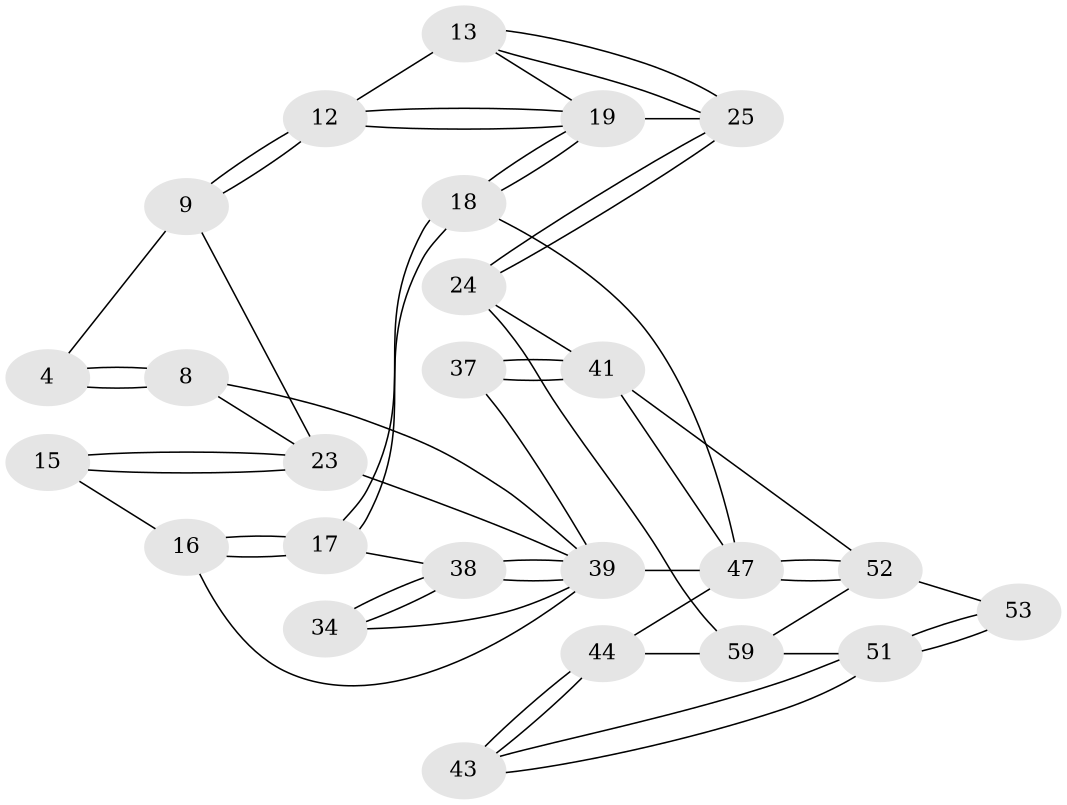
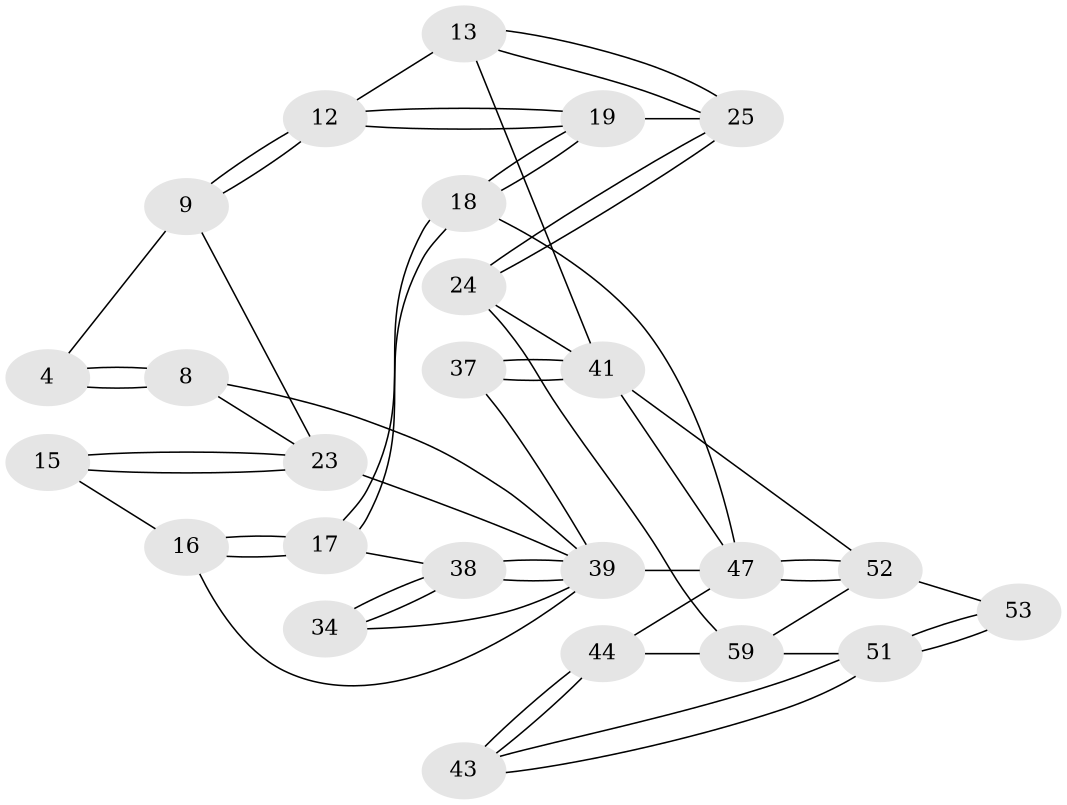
(534, 76) -> (533, 202)
